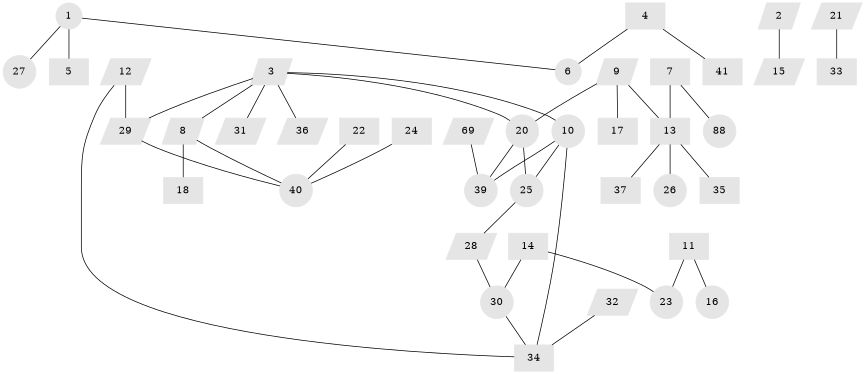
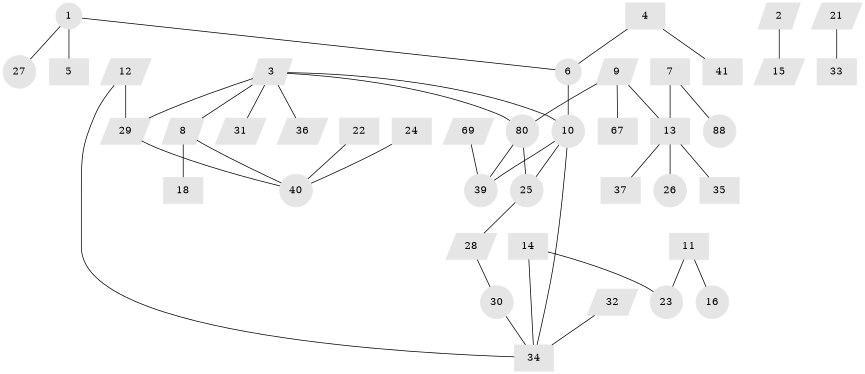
none -> (568, 95)
(522, 131) -> (522, 131)
(618, 131) -> (618, 131)
(513, 274) -> (531, 302)
